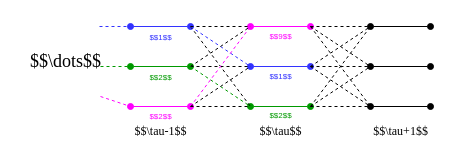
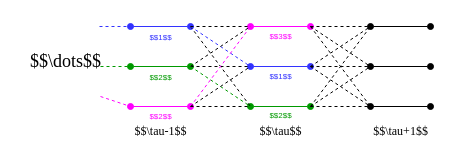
(281, 36) -> (281, 36)
